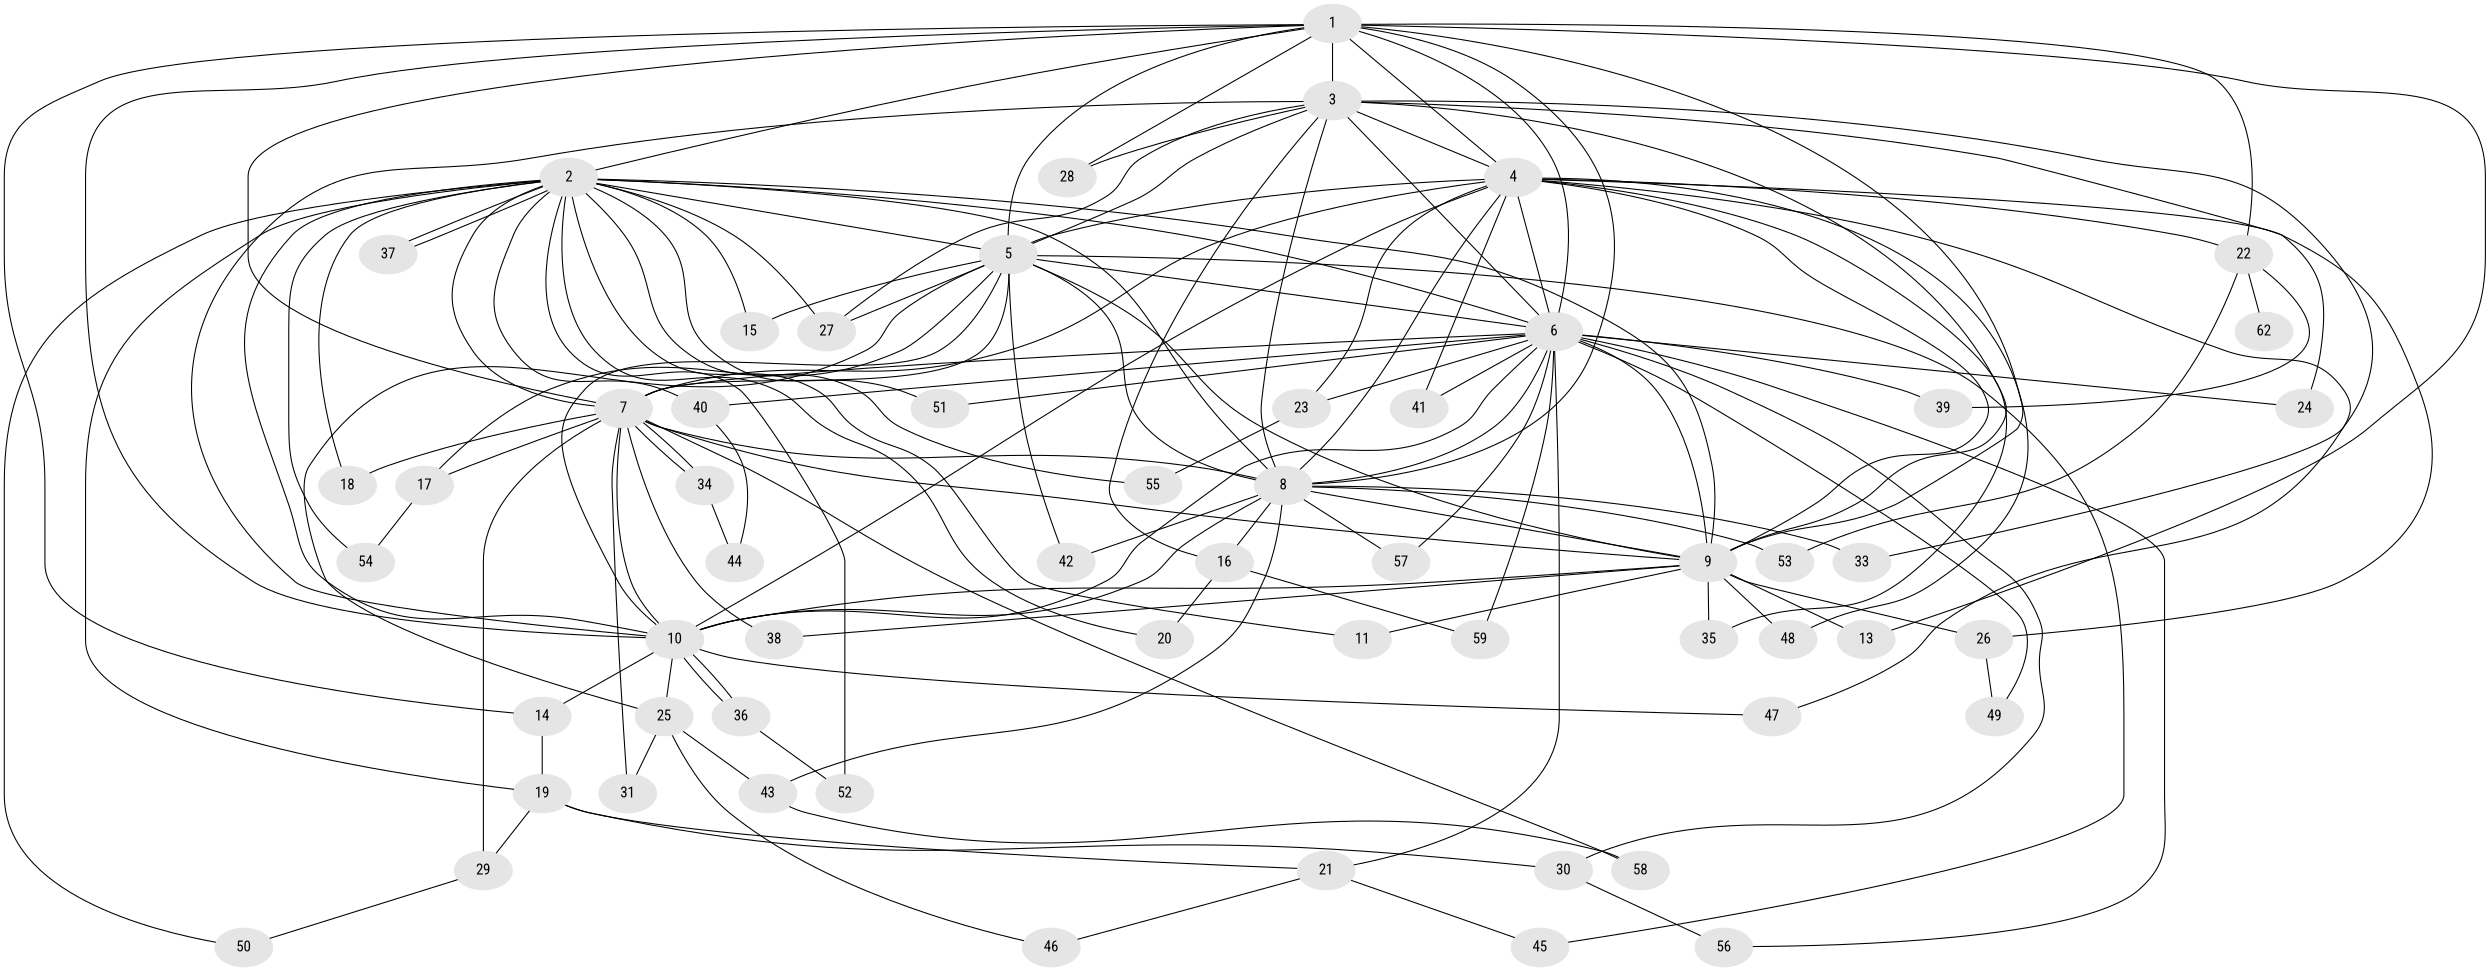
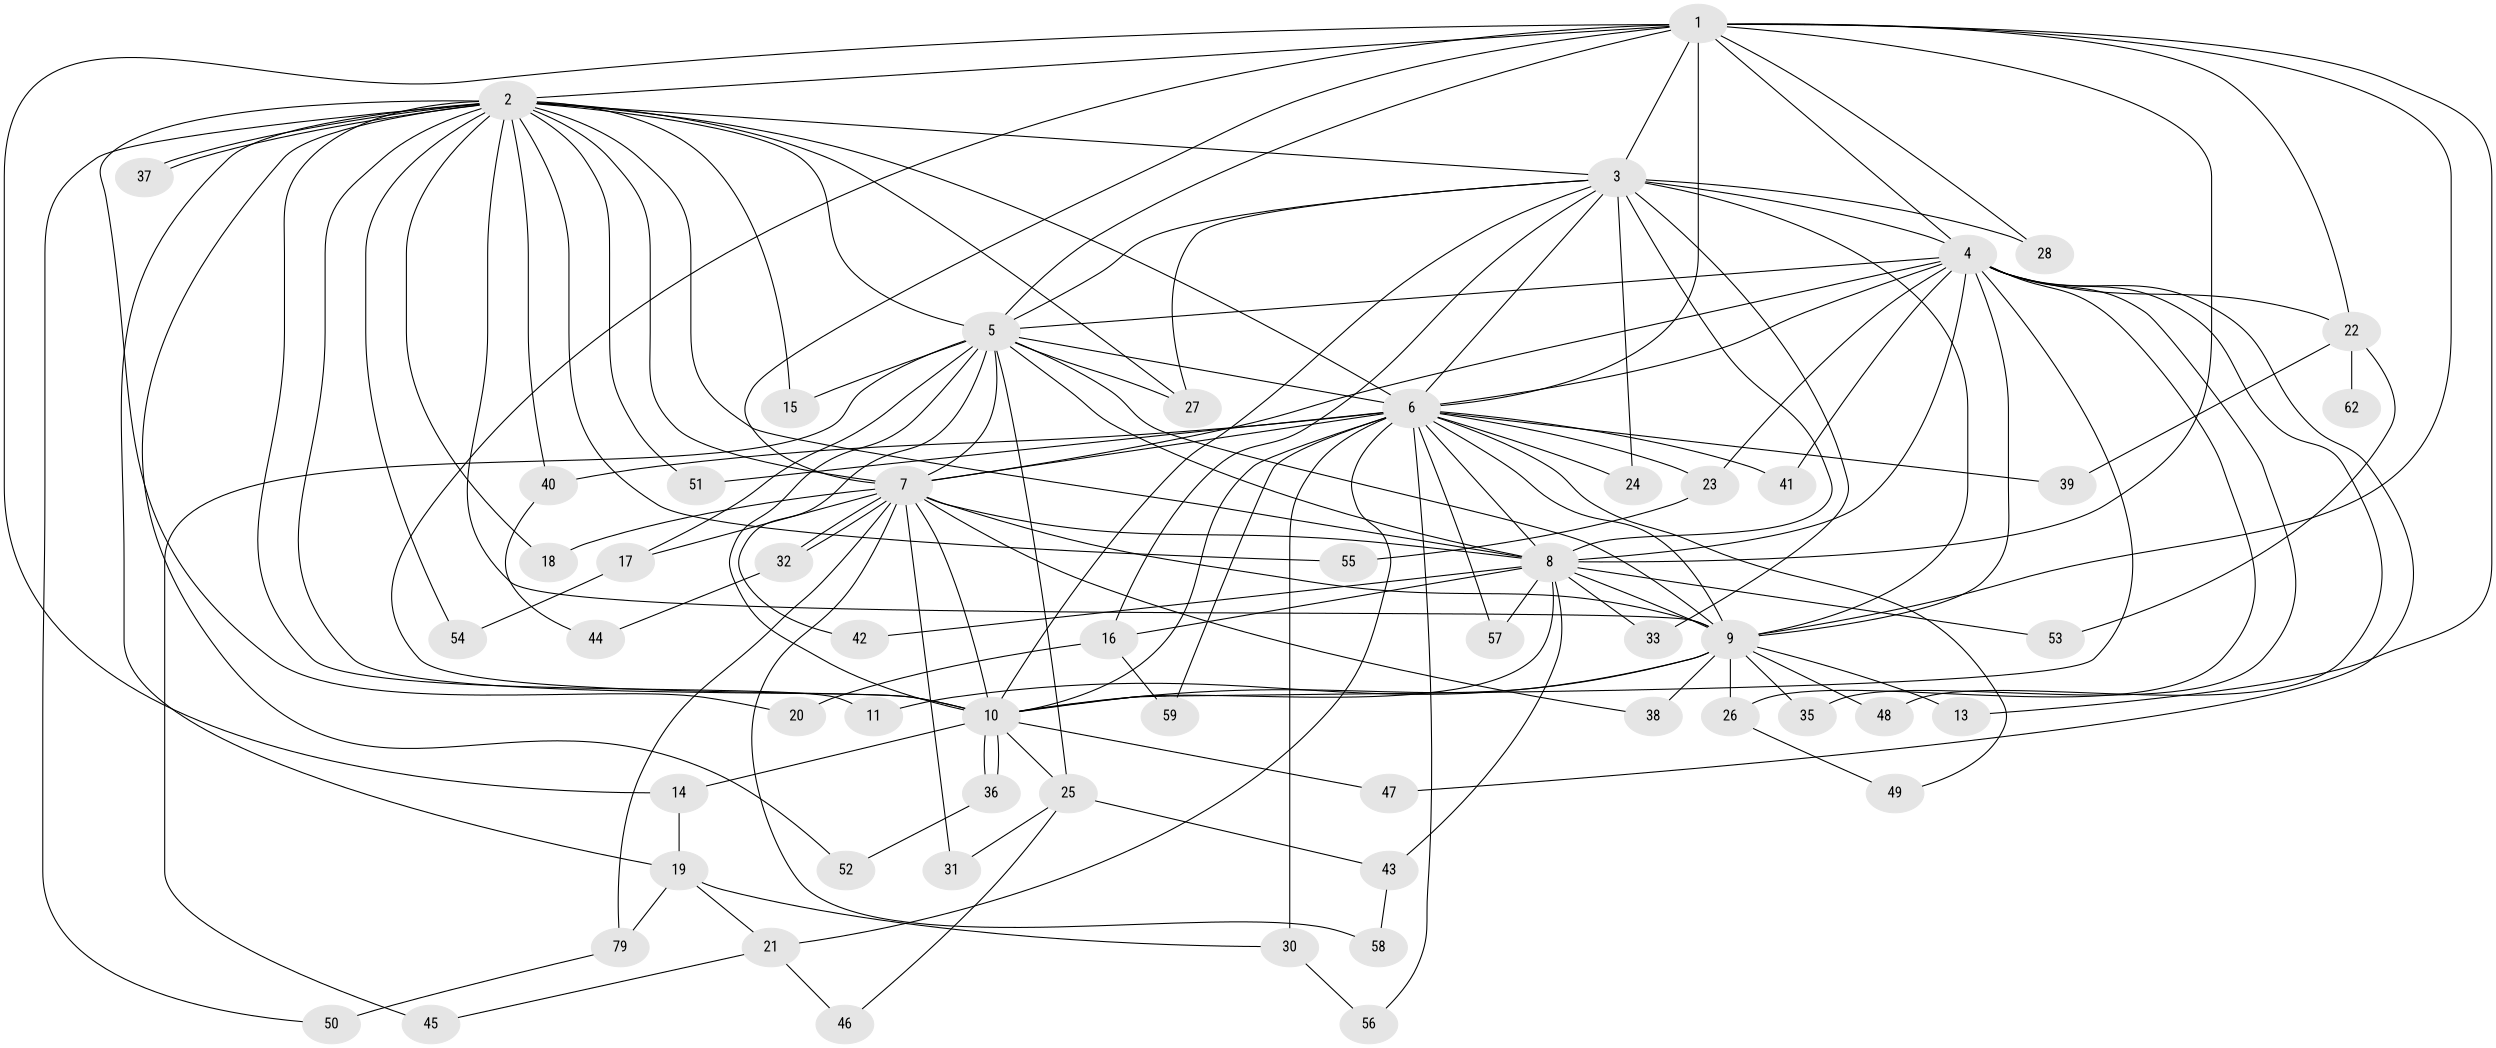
none -> (1062, 139)
(705, 486) -> (784, 563)
(483, 871) -> (620, 948)
